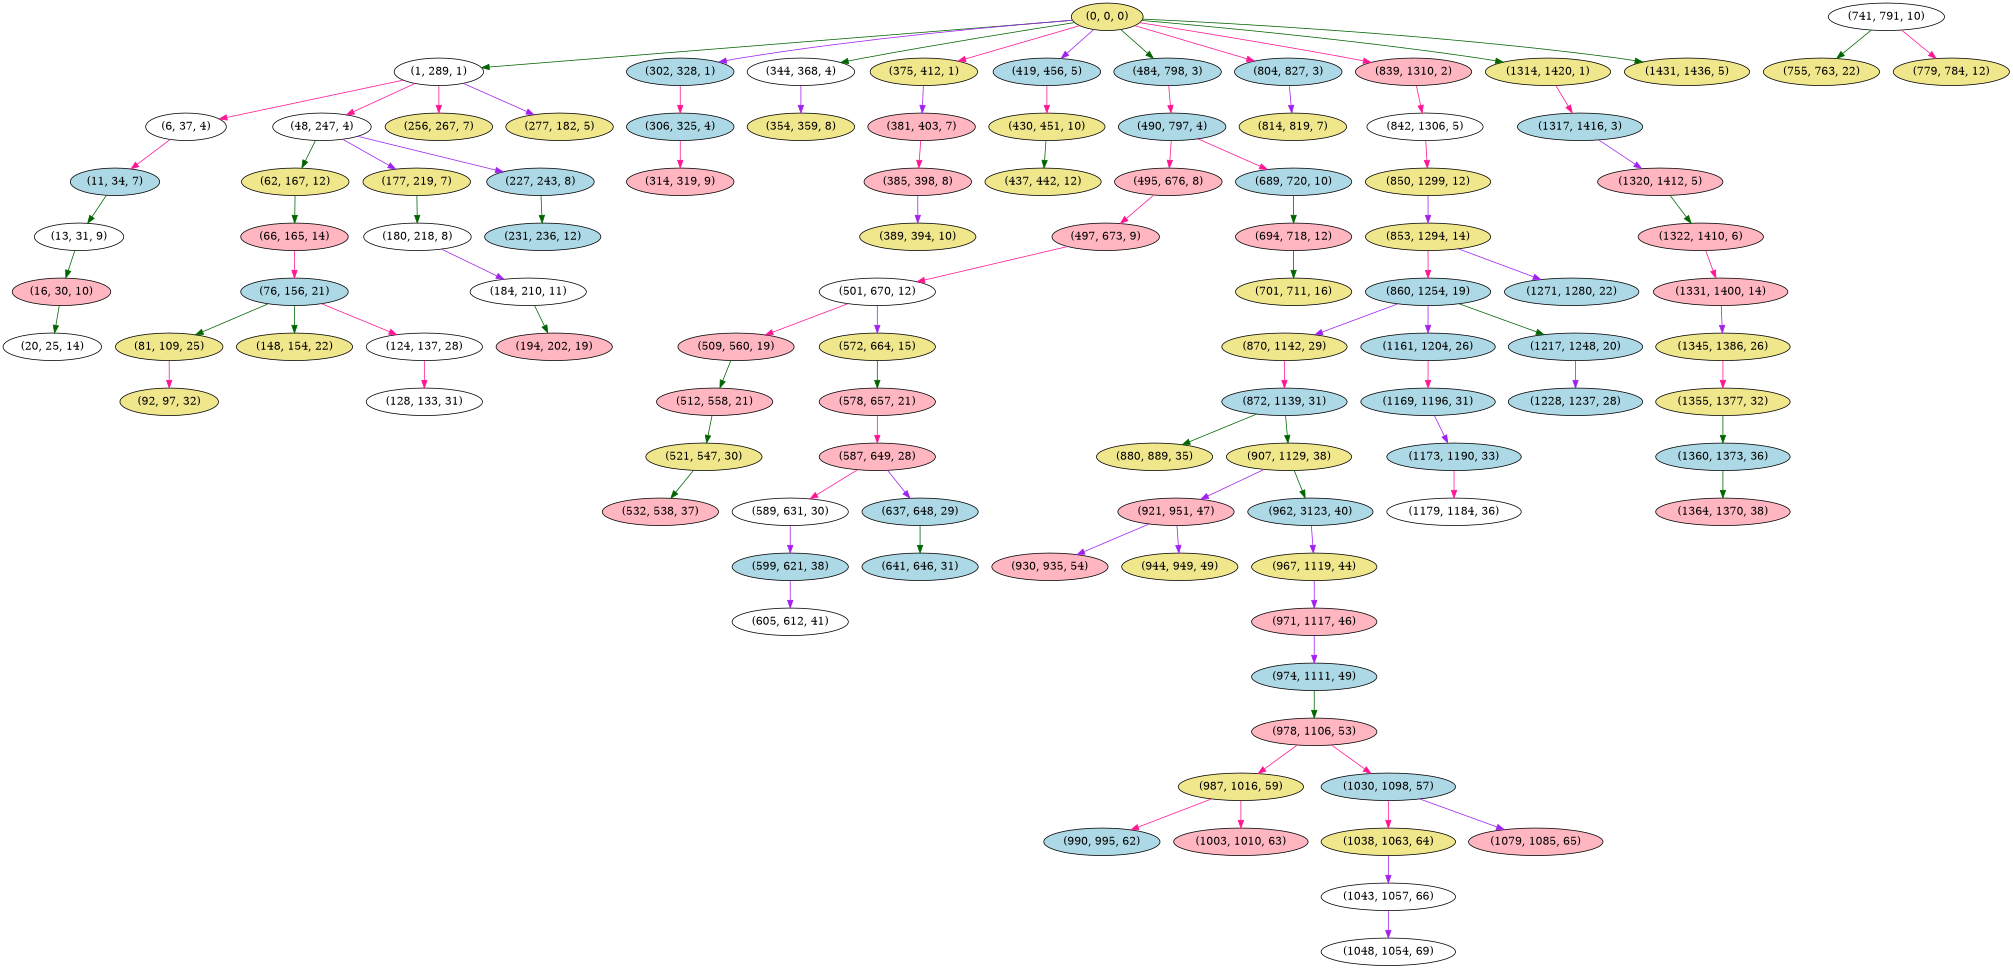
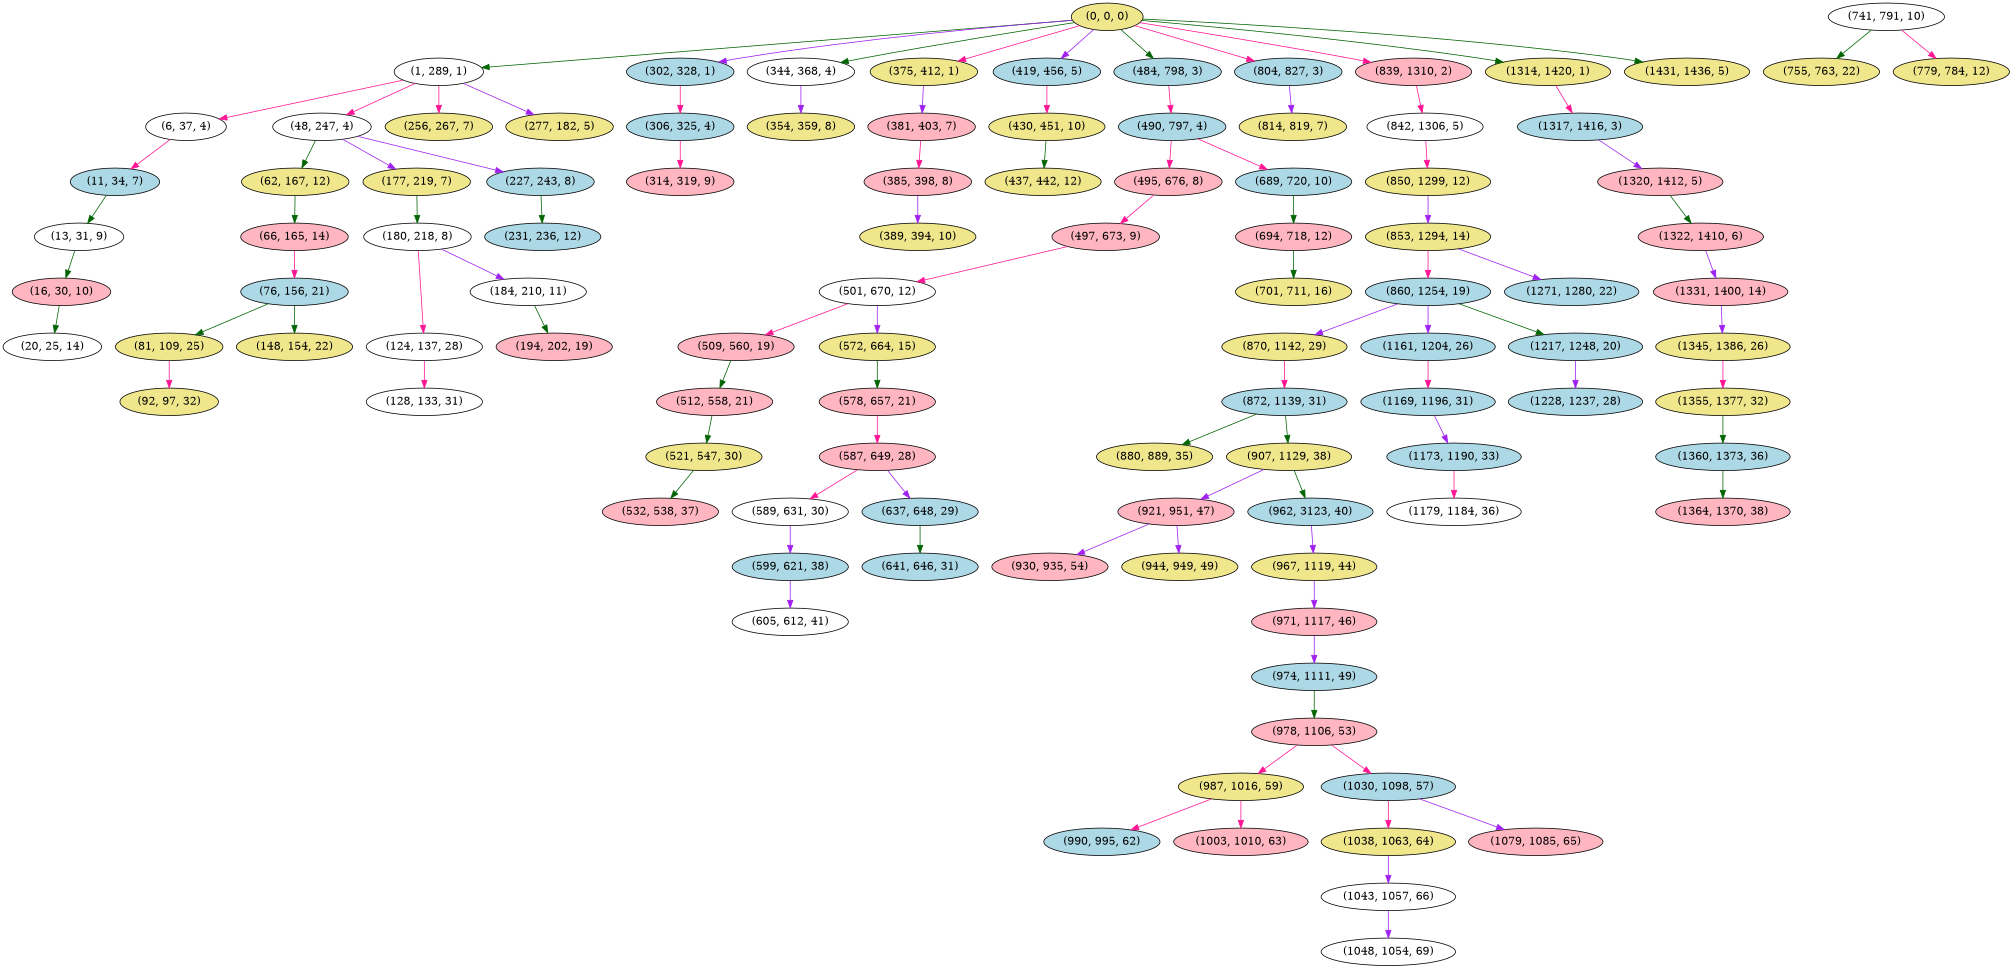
(1709, 261) -> (1709, 261)
(356, 318) -> (421, 288)
